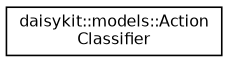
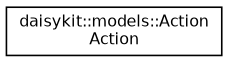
(114, 31) -> (114, 31)
